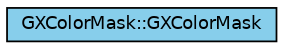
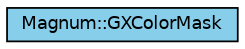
(142, 25) -> (122, 25)
